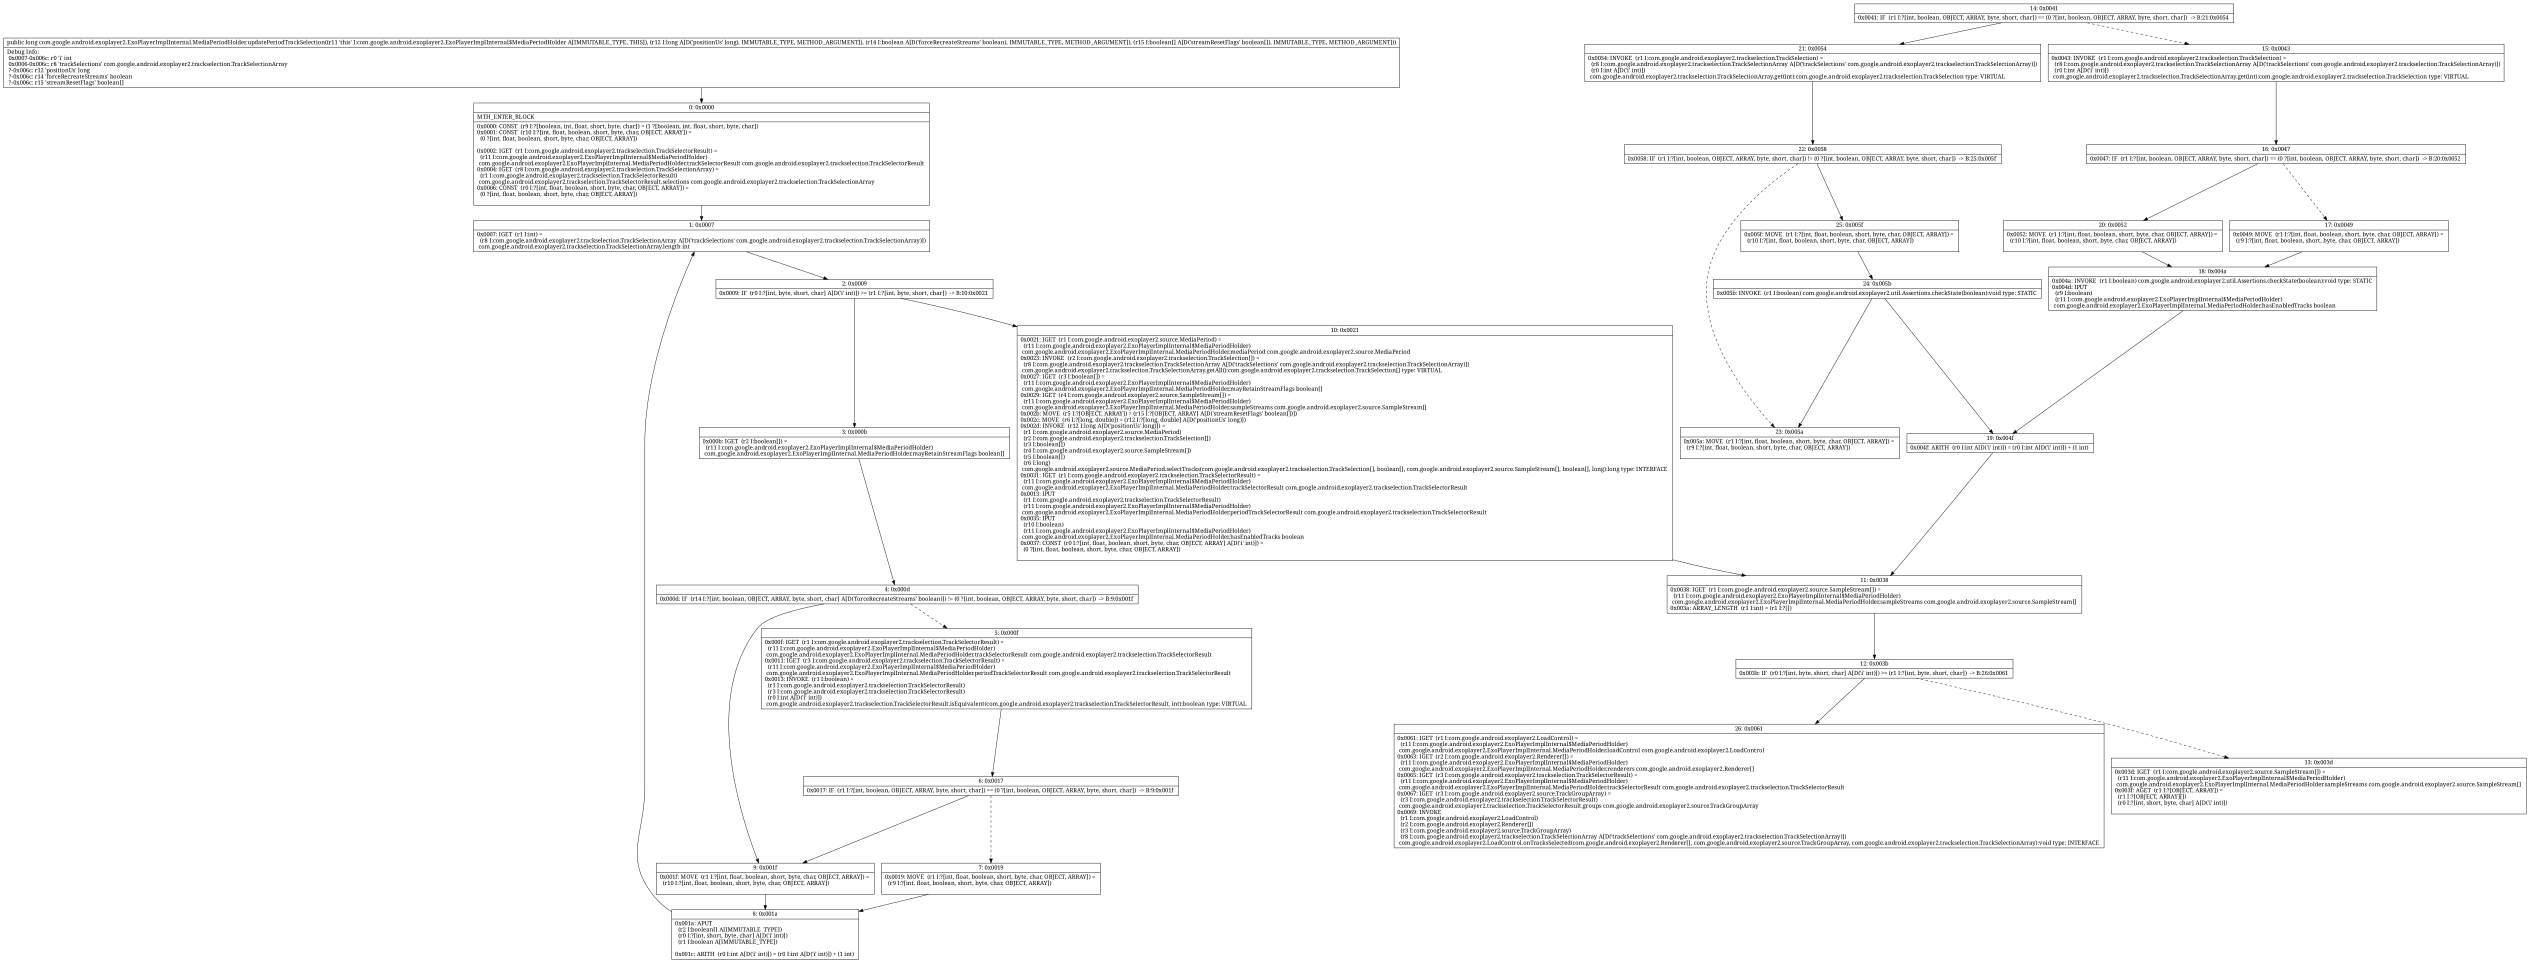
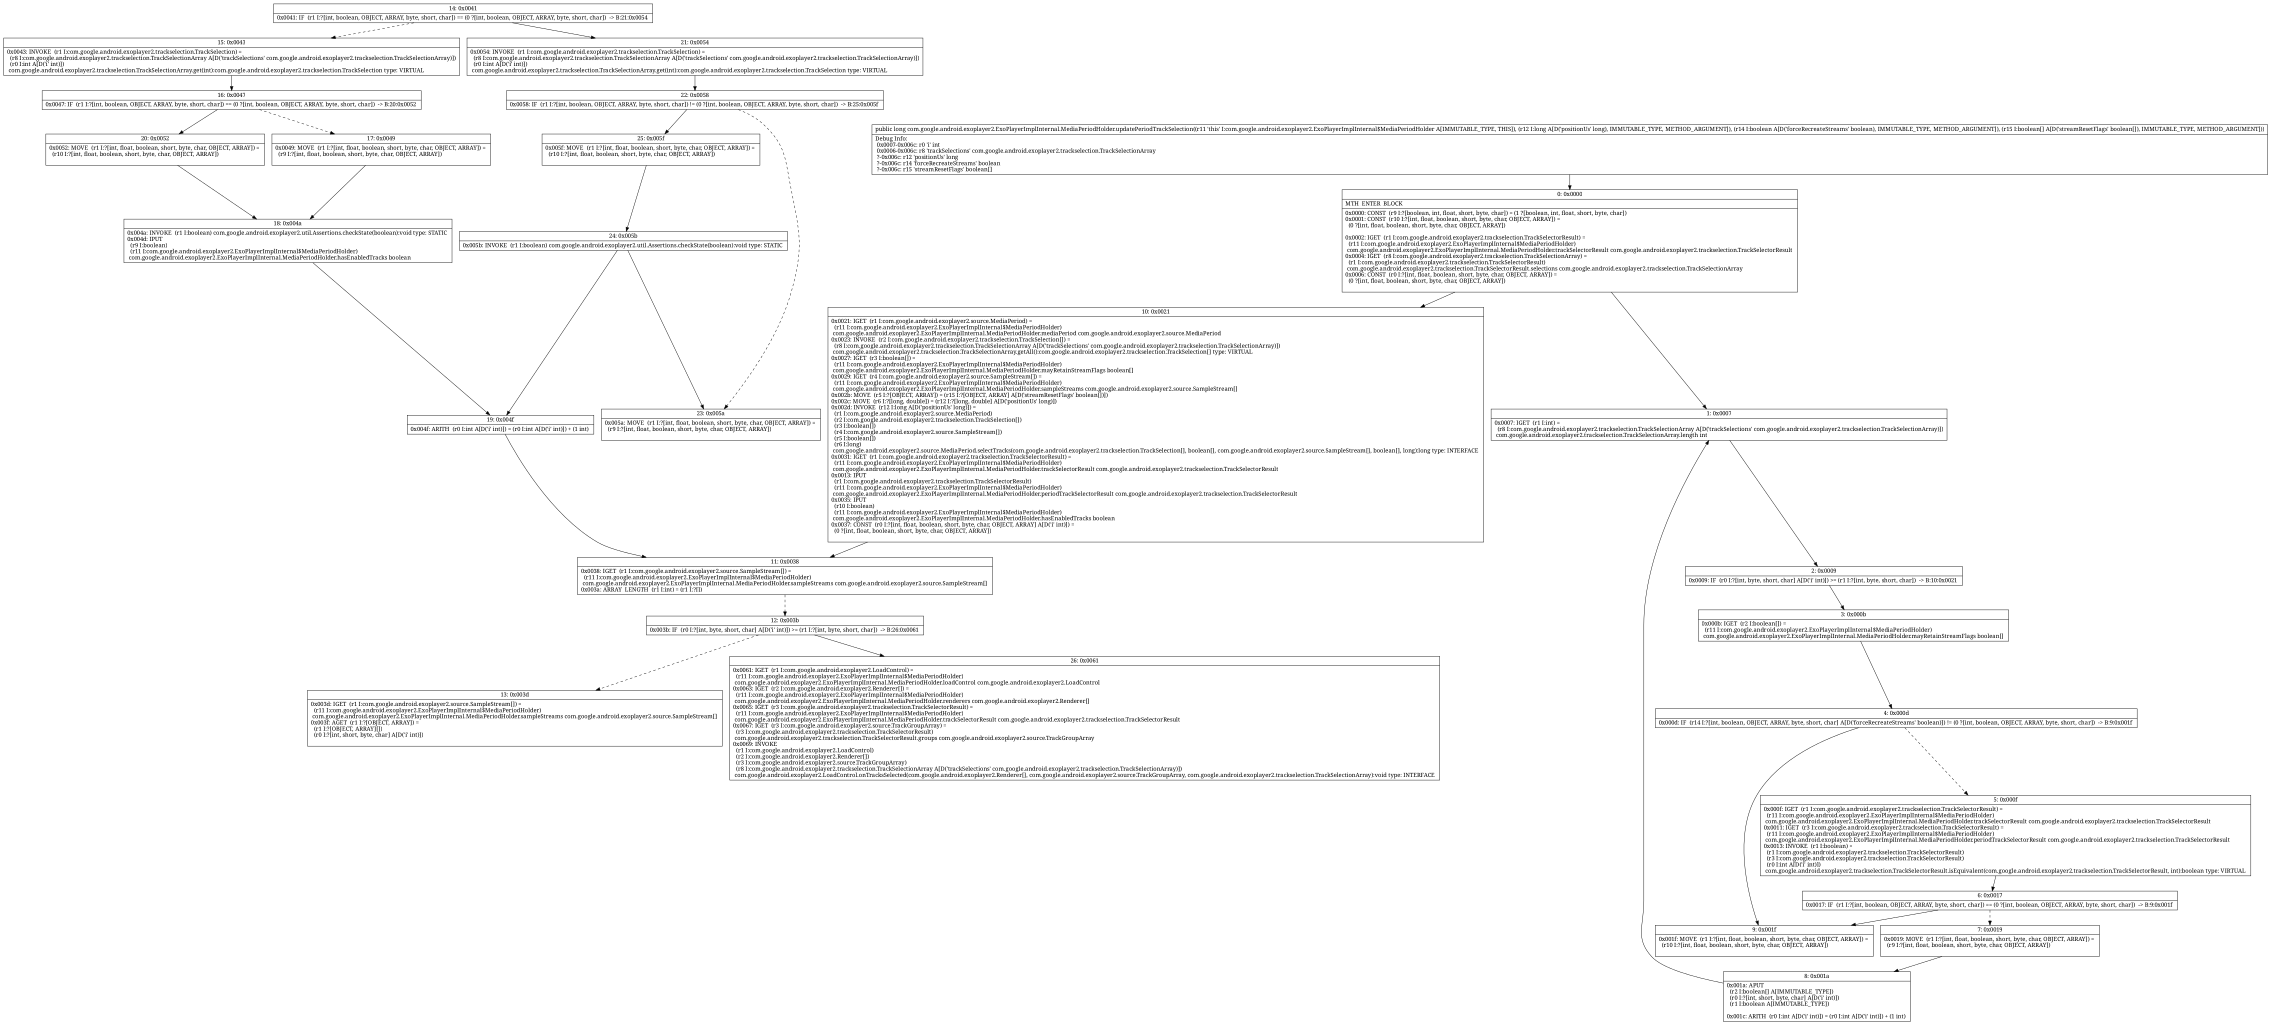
(957, 311) -> (1440, 299)
(1874, 634) -> (785, 603)
(765, 900) -> none
